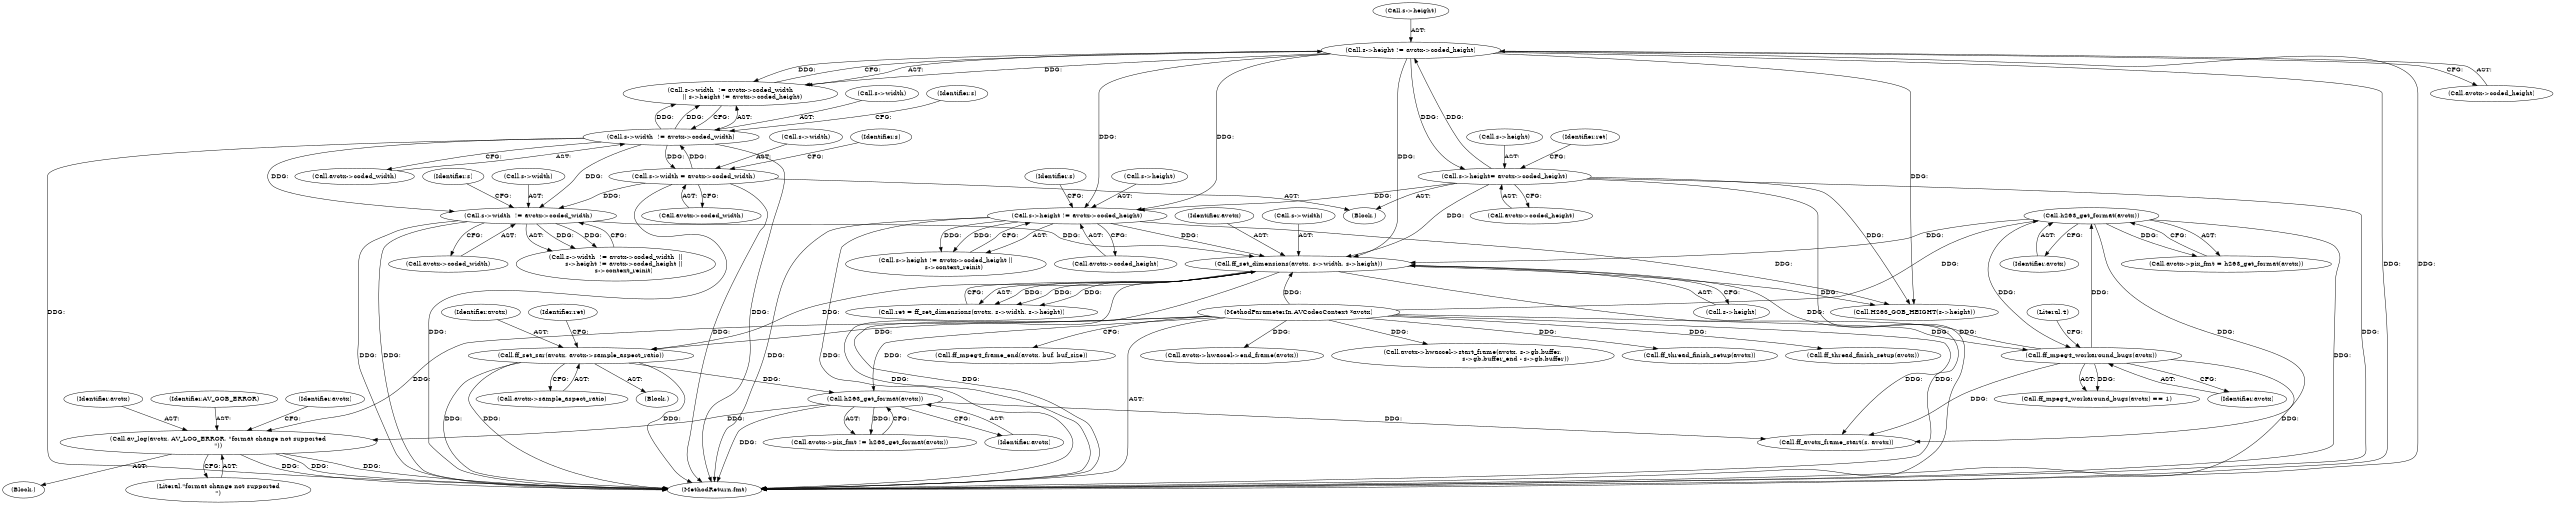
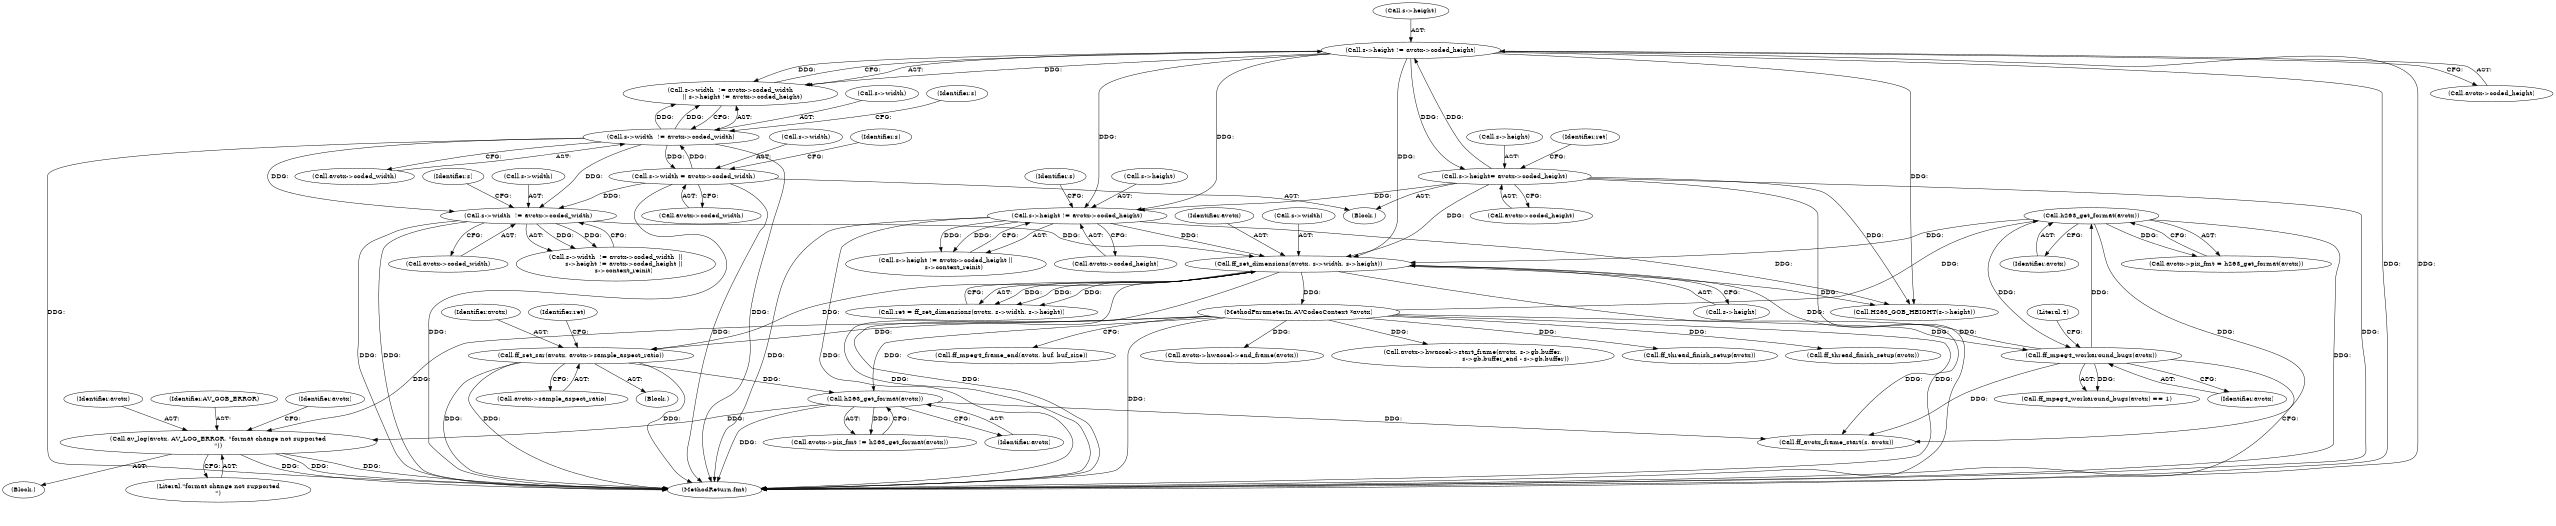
(1284, 290) -> (1304, 286)
(1138, 399) -> (1138, 399)
(2291, 419) -> (2291, 419)
